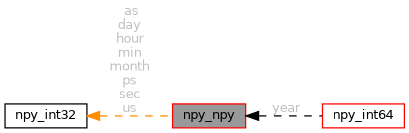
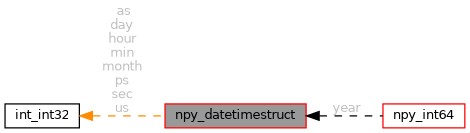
(46, 116) -> (42, 116)
(209, 116) -> (236, 116)
